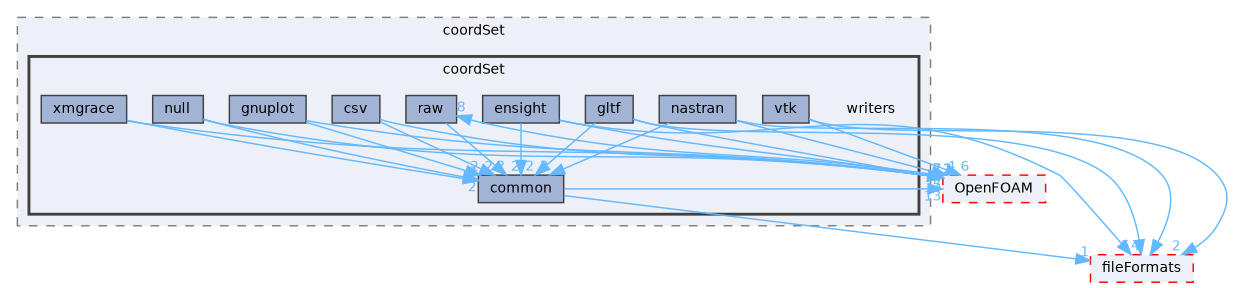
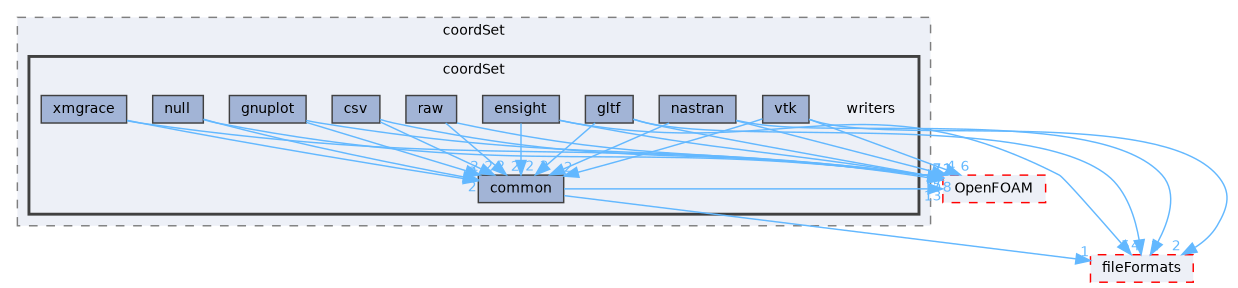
(588, 142) -> (692, 154)
none -> (671, 147)
